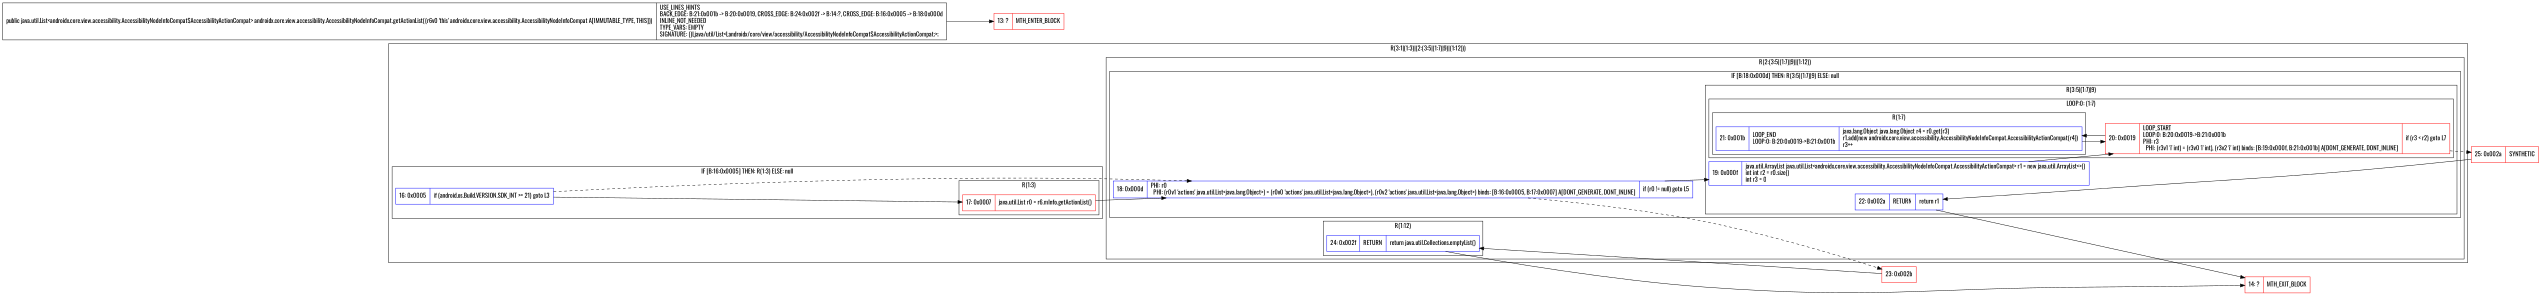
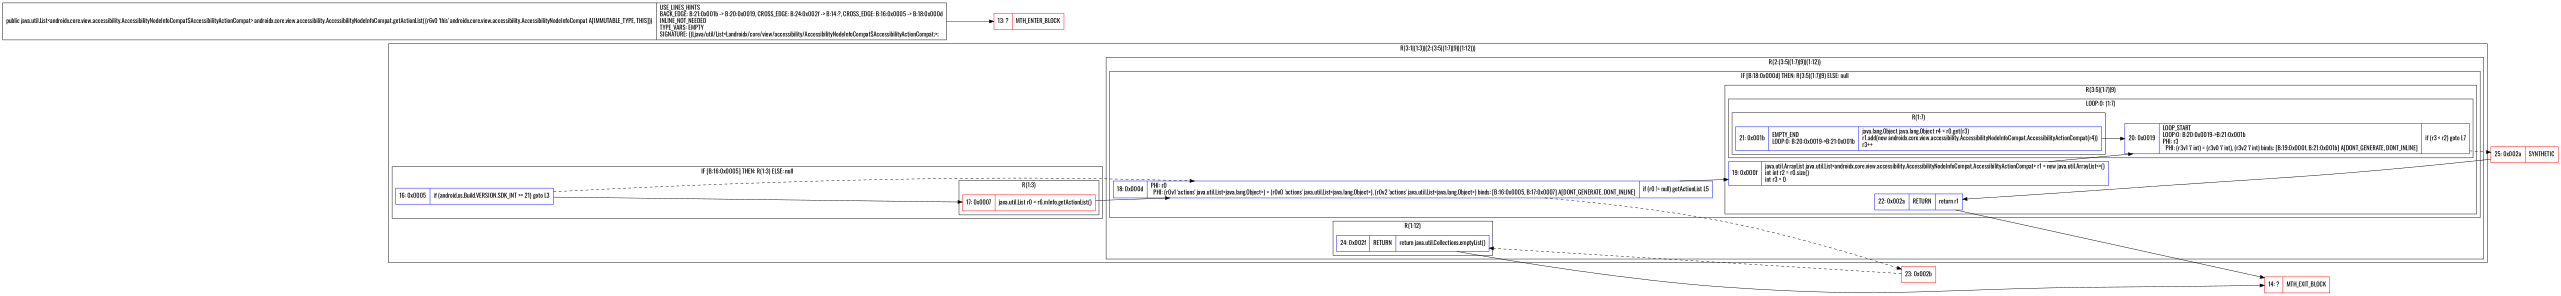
(1764, 135) -> (1786, 135)
(2096, 136) -> none
(2278, 139) -> (2297, 139)
(1666, 189) -> (1676, 189)
(1753, 265) -> (1769, 265)
